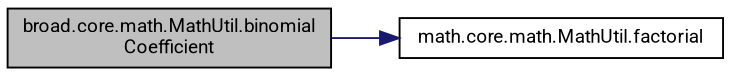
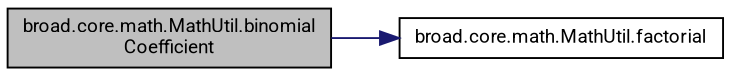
(561, 38) -> (561, 38)
